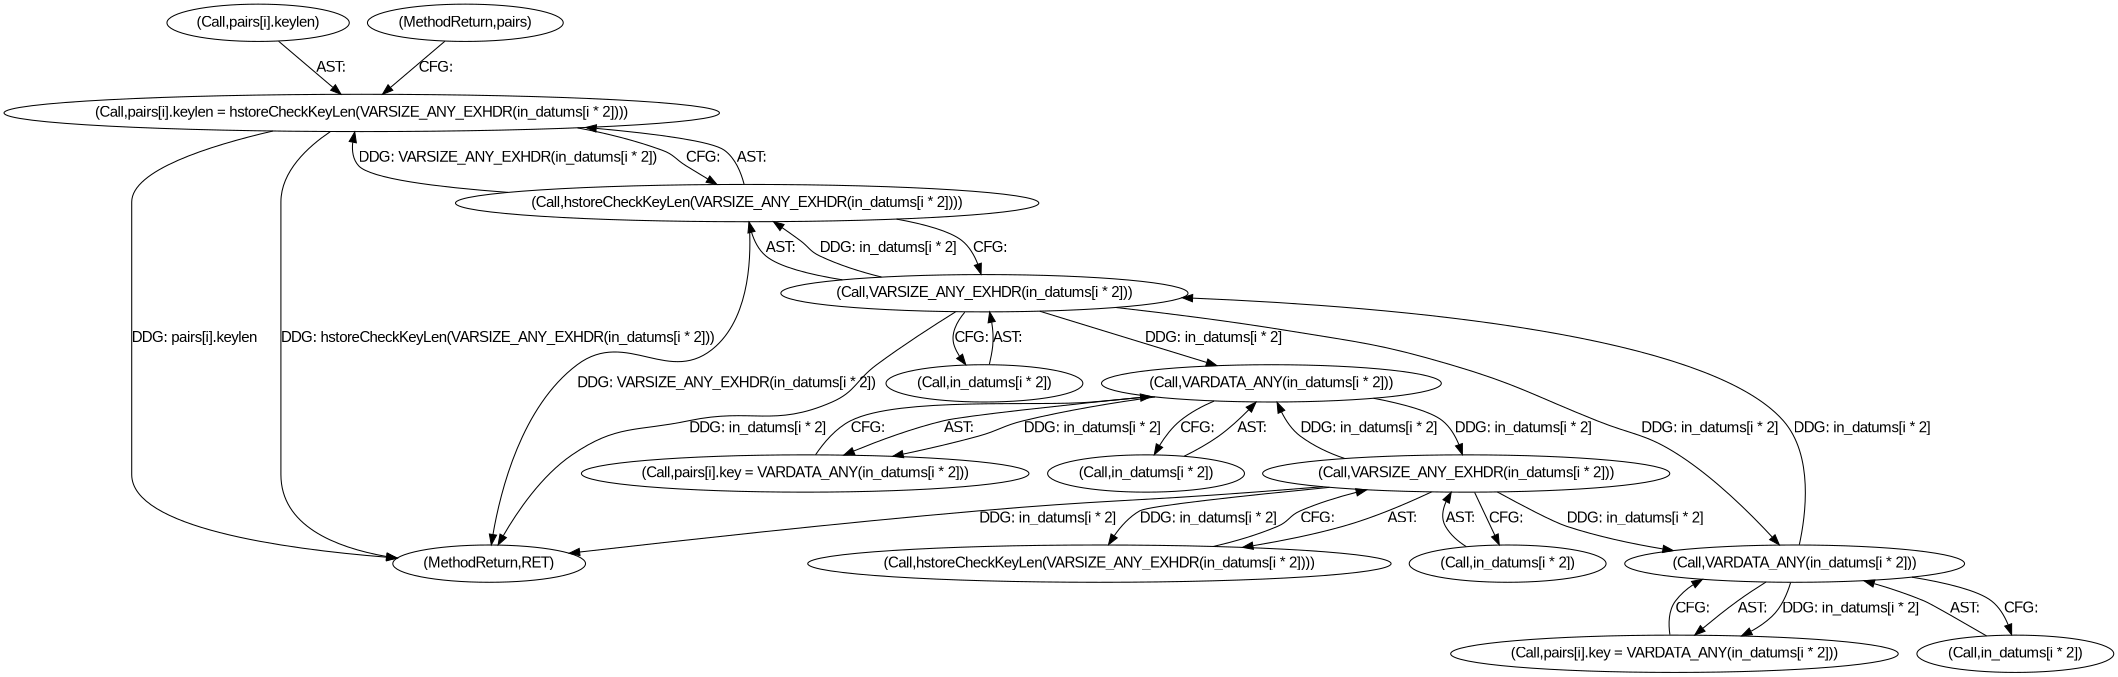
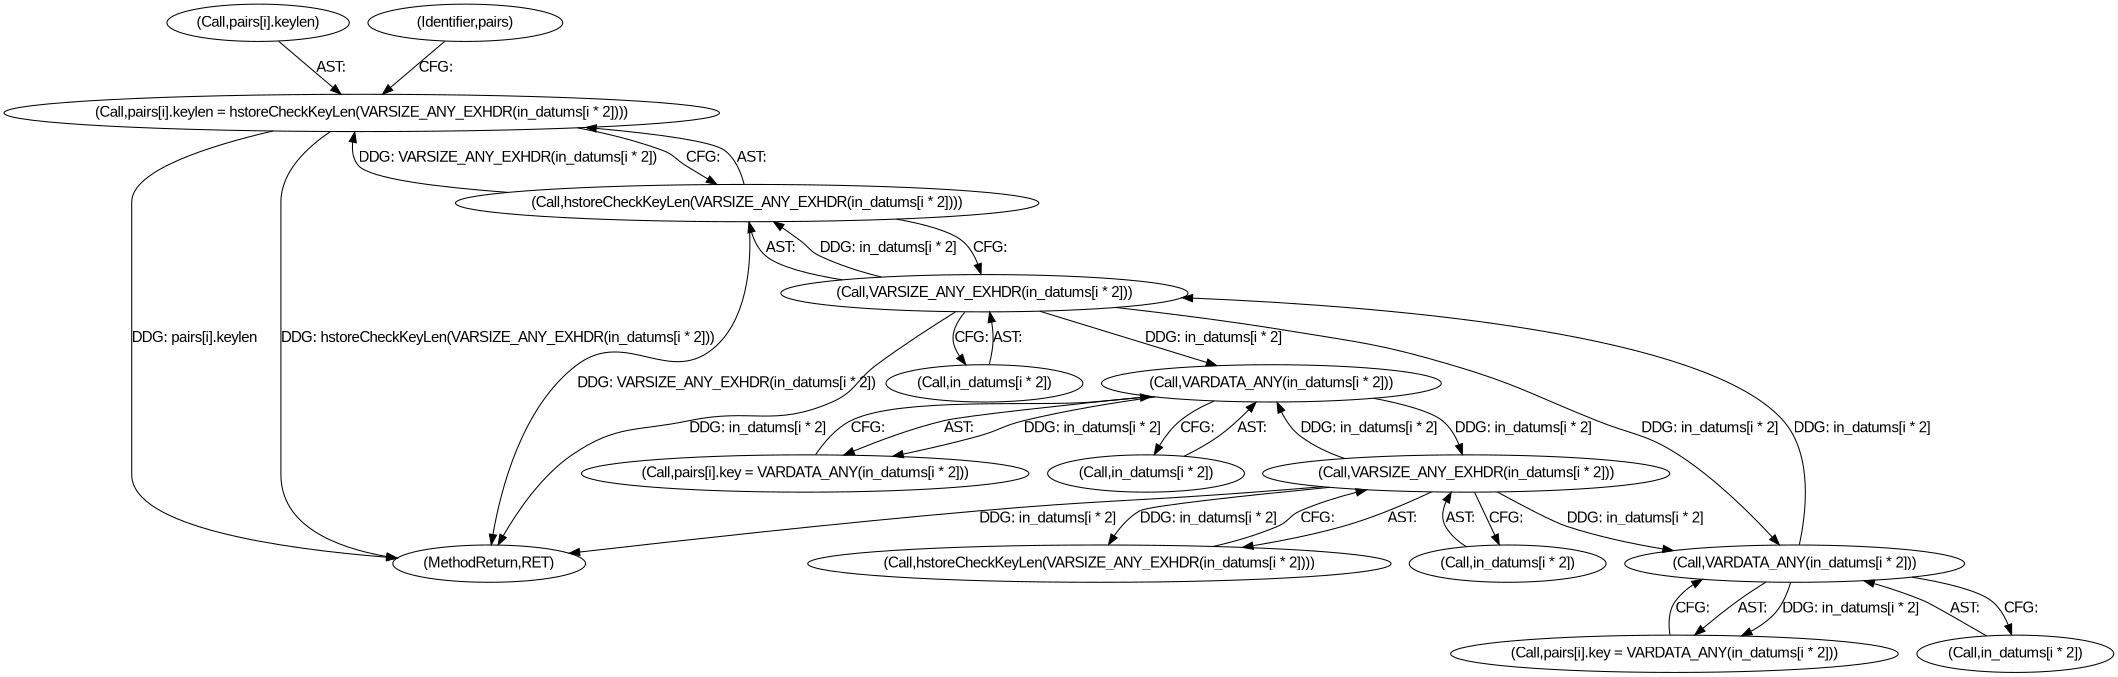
(465, 23) -> (465, 23)
